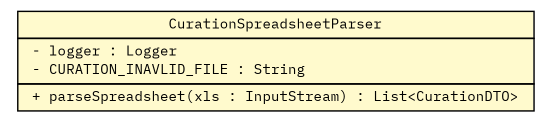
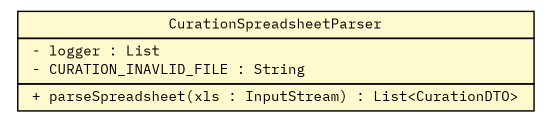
(105, 51) -> (97, 51)
